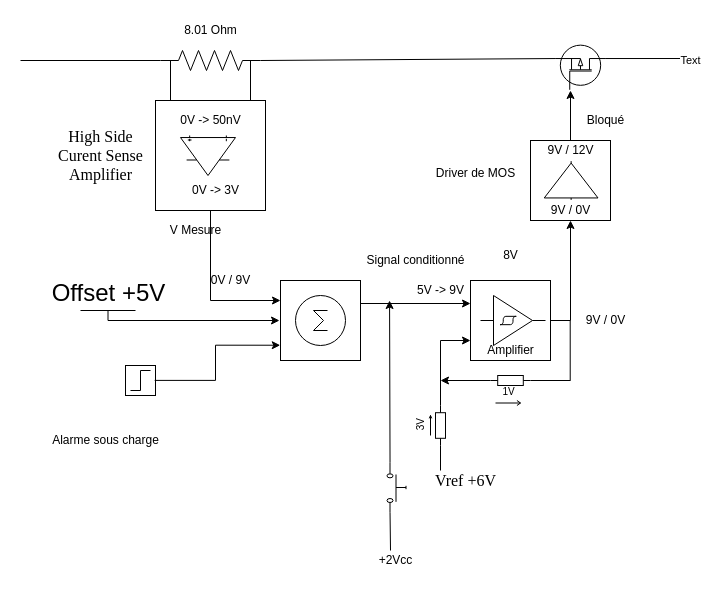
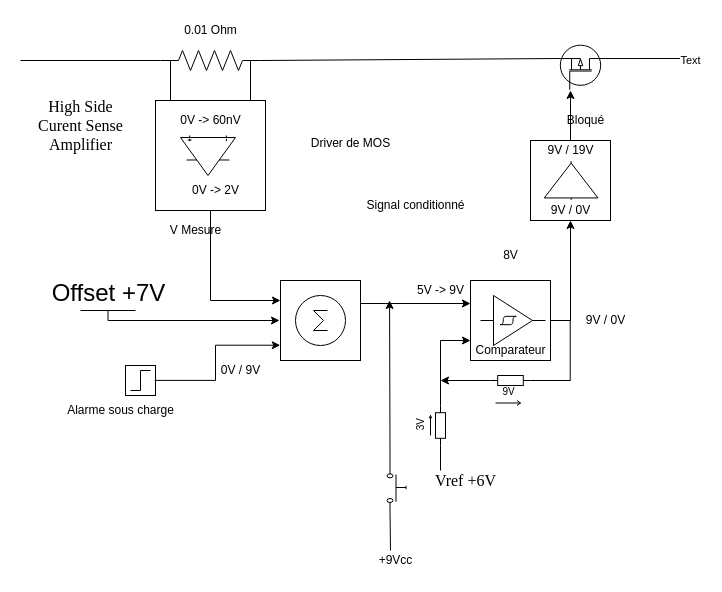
(211, 31) -> (211, 31)
(211, 121) -> (211, 121)
(606, 121) -> (586, 121)
(571, 151) -> (571, 151)
(101, 156) -> (81, 126)
(476, 173) -> (351, 143)
(216, 191) -> (216, 191)
(416, 261) -> (416, 206)
(231, 281) -> (241, 371)
(109, 293) -> (109, 293)
(511, 351) -> (511, 351)
(509, 392) -> (509, 392)
(106, 441) -> (121, 411)
(396, 561) -> (396, 561)
